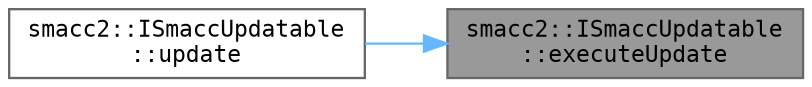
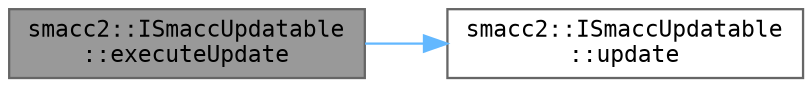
(395, 44) -> (395, 44)
